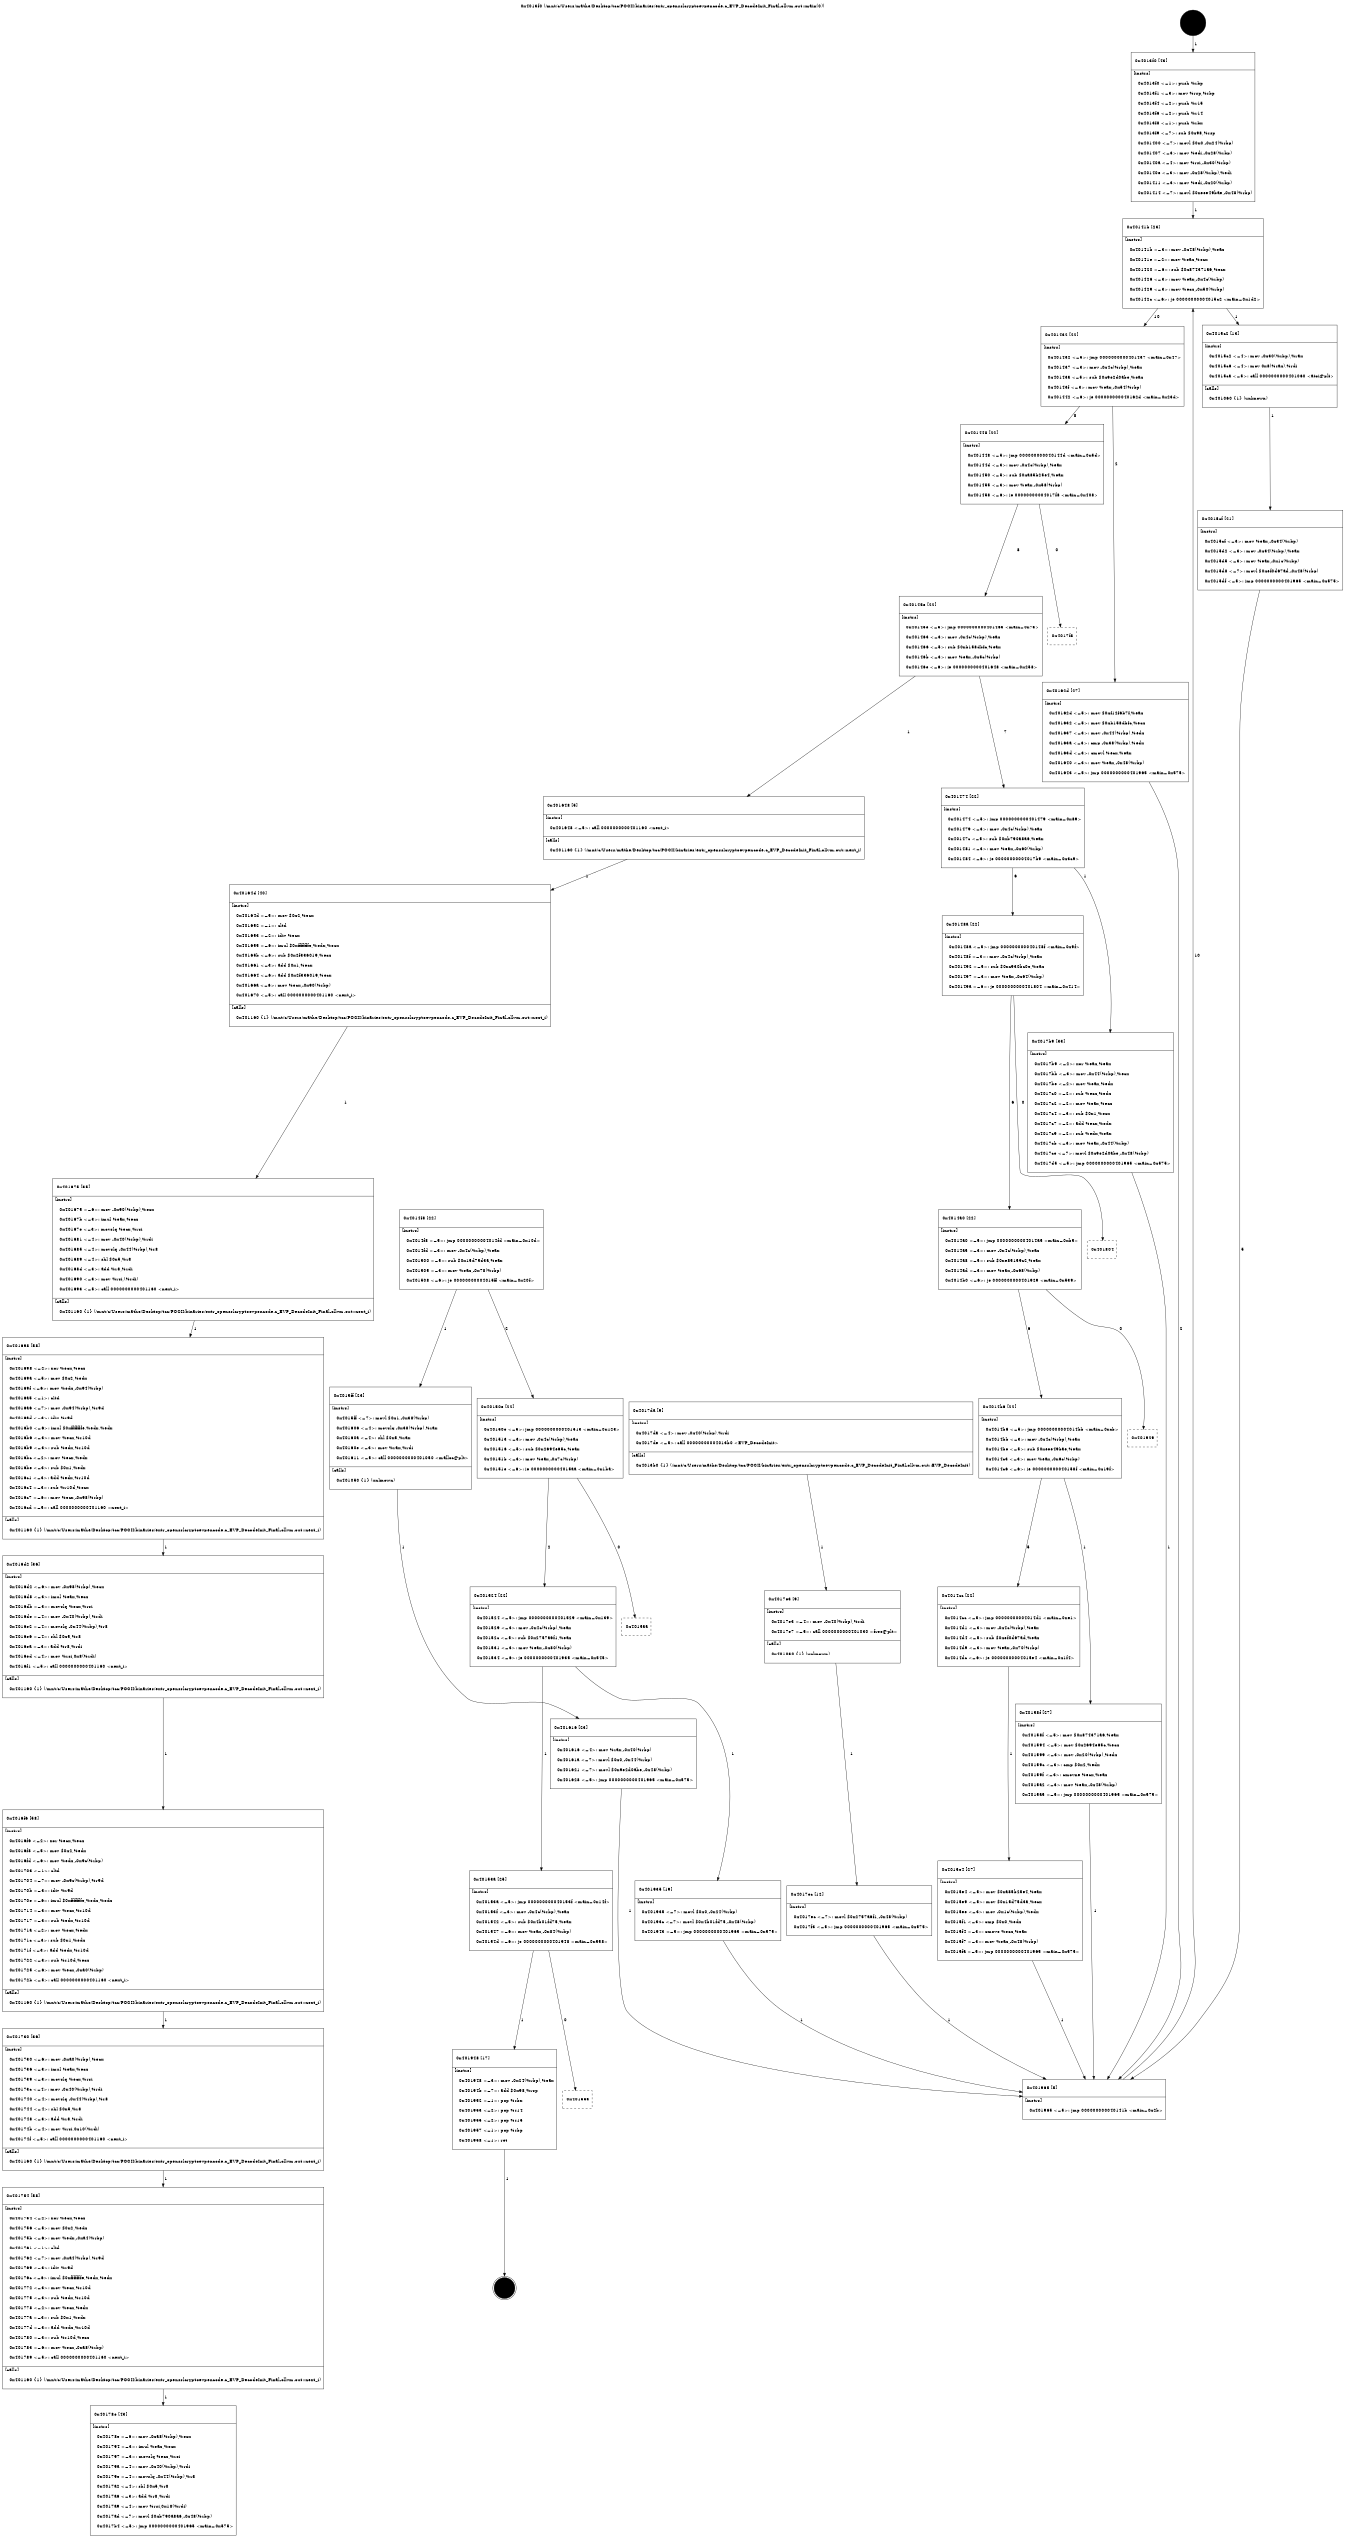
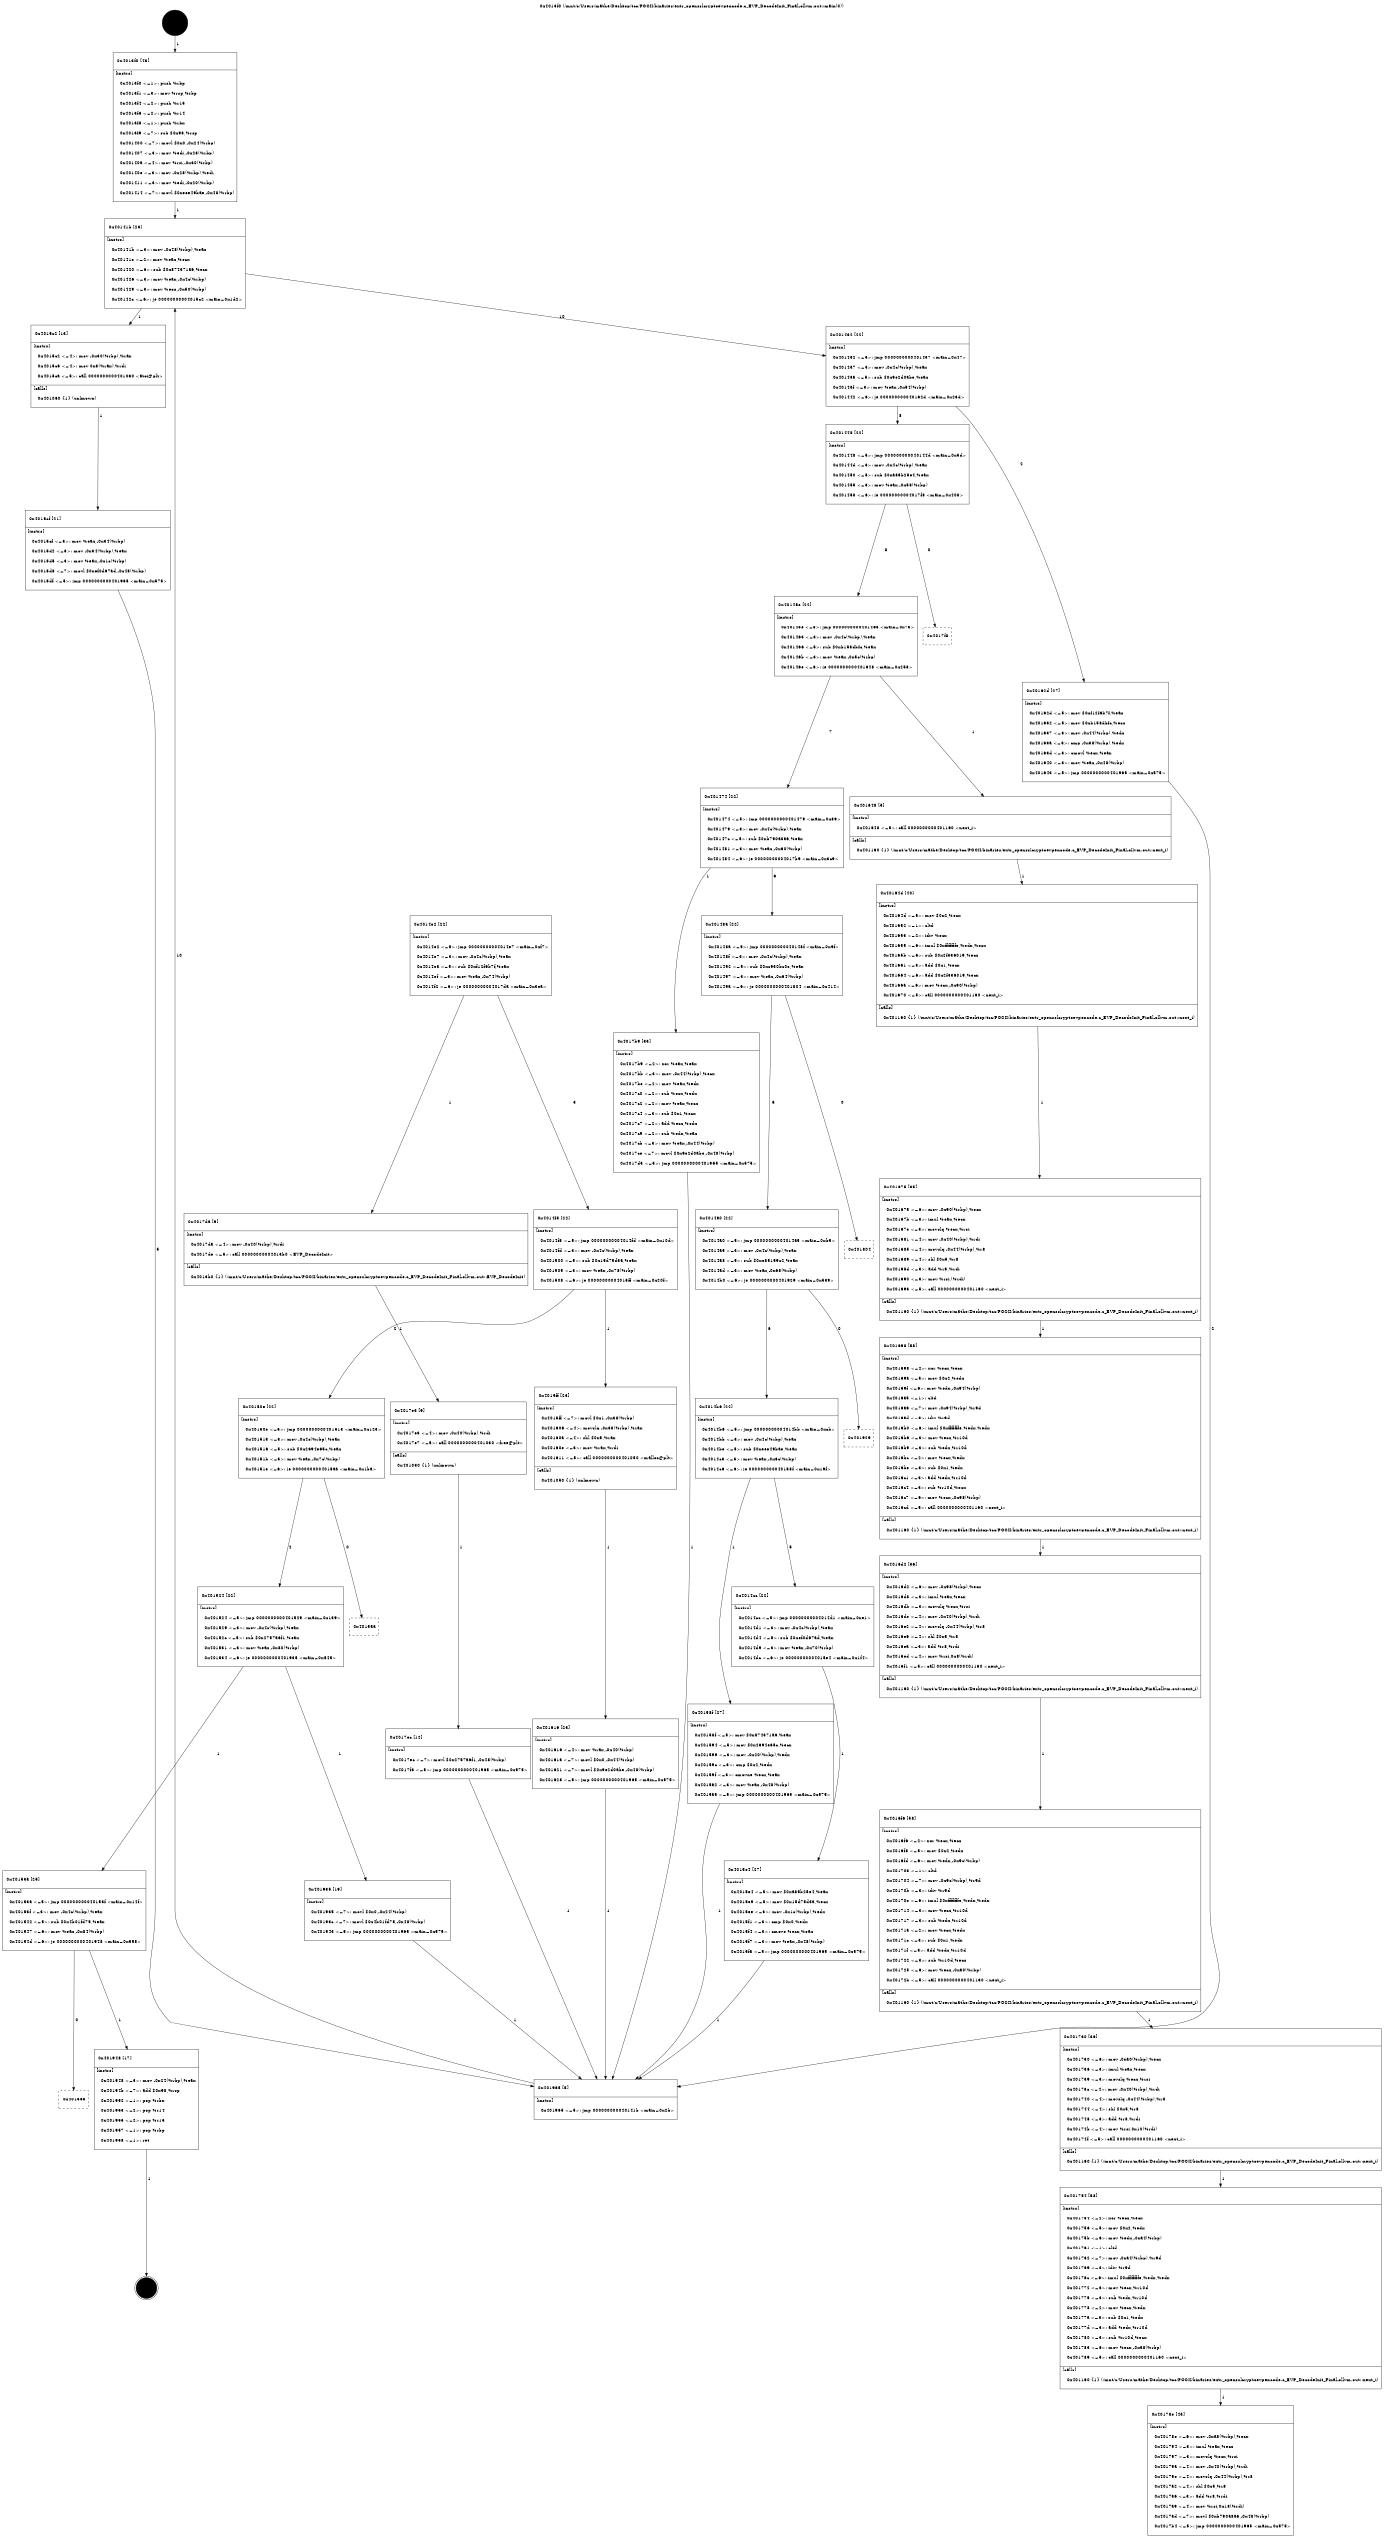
none -> (481, 956)
